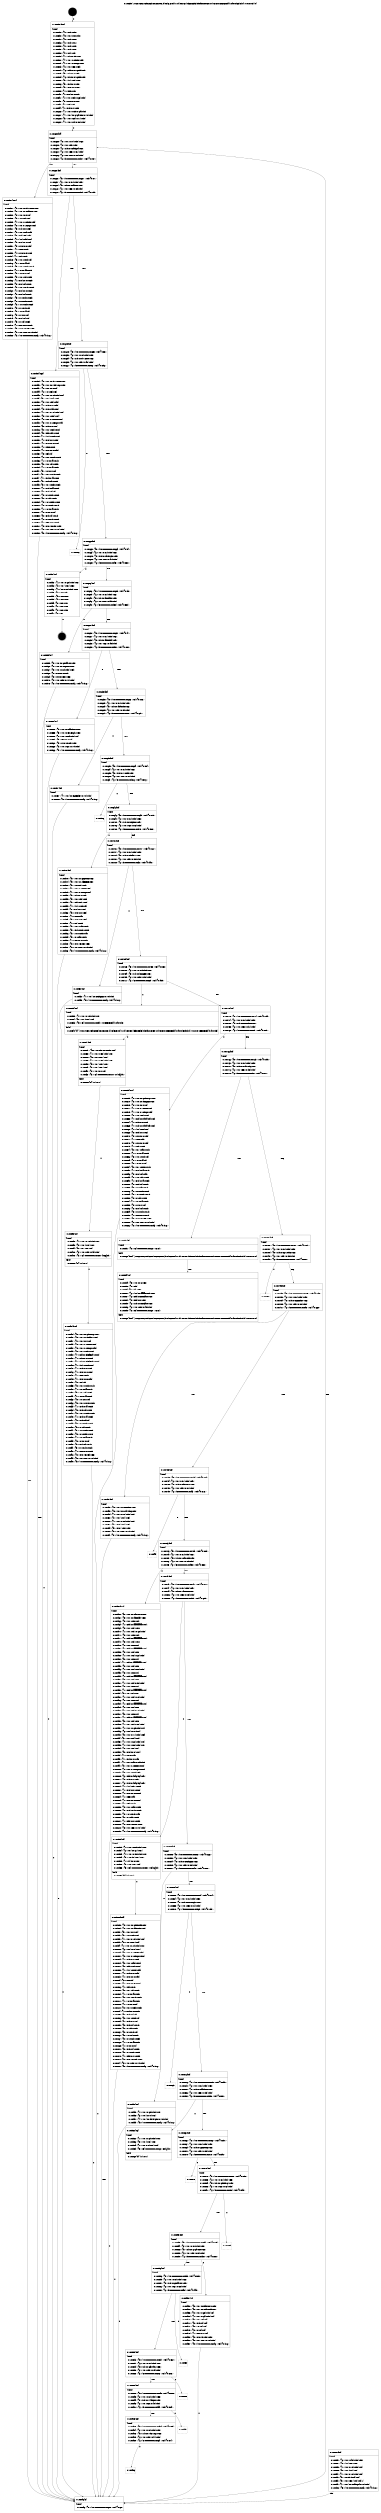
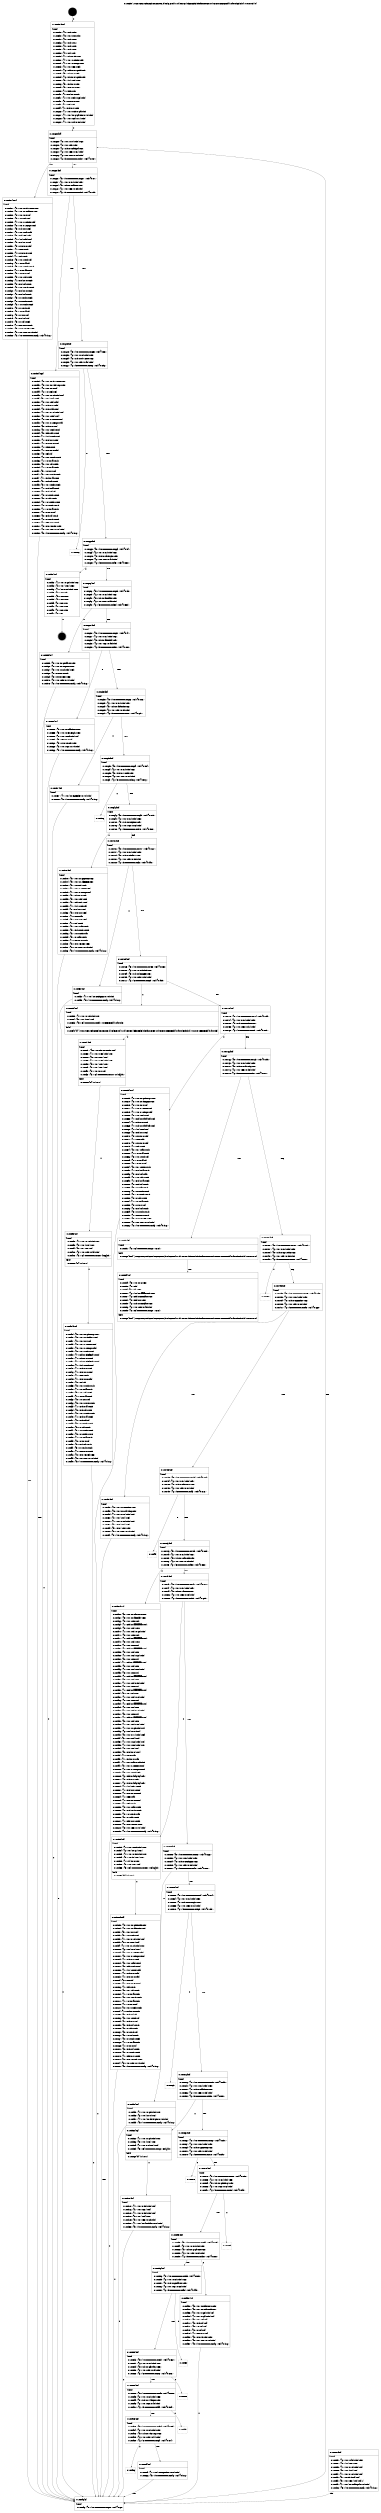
none -> (146, 2213)
none -> (163, 2470)
